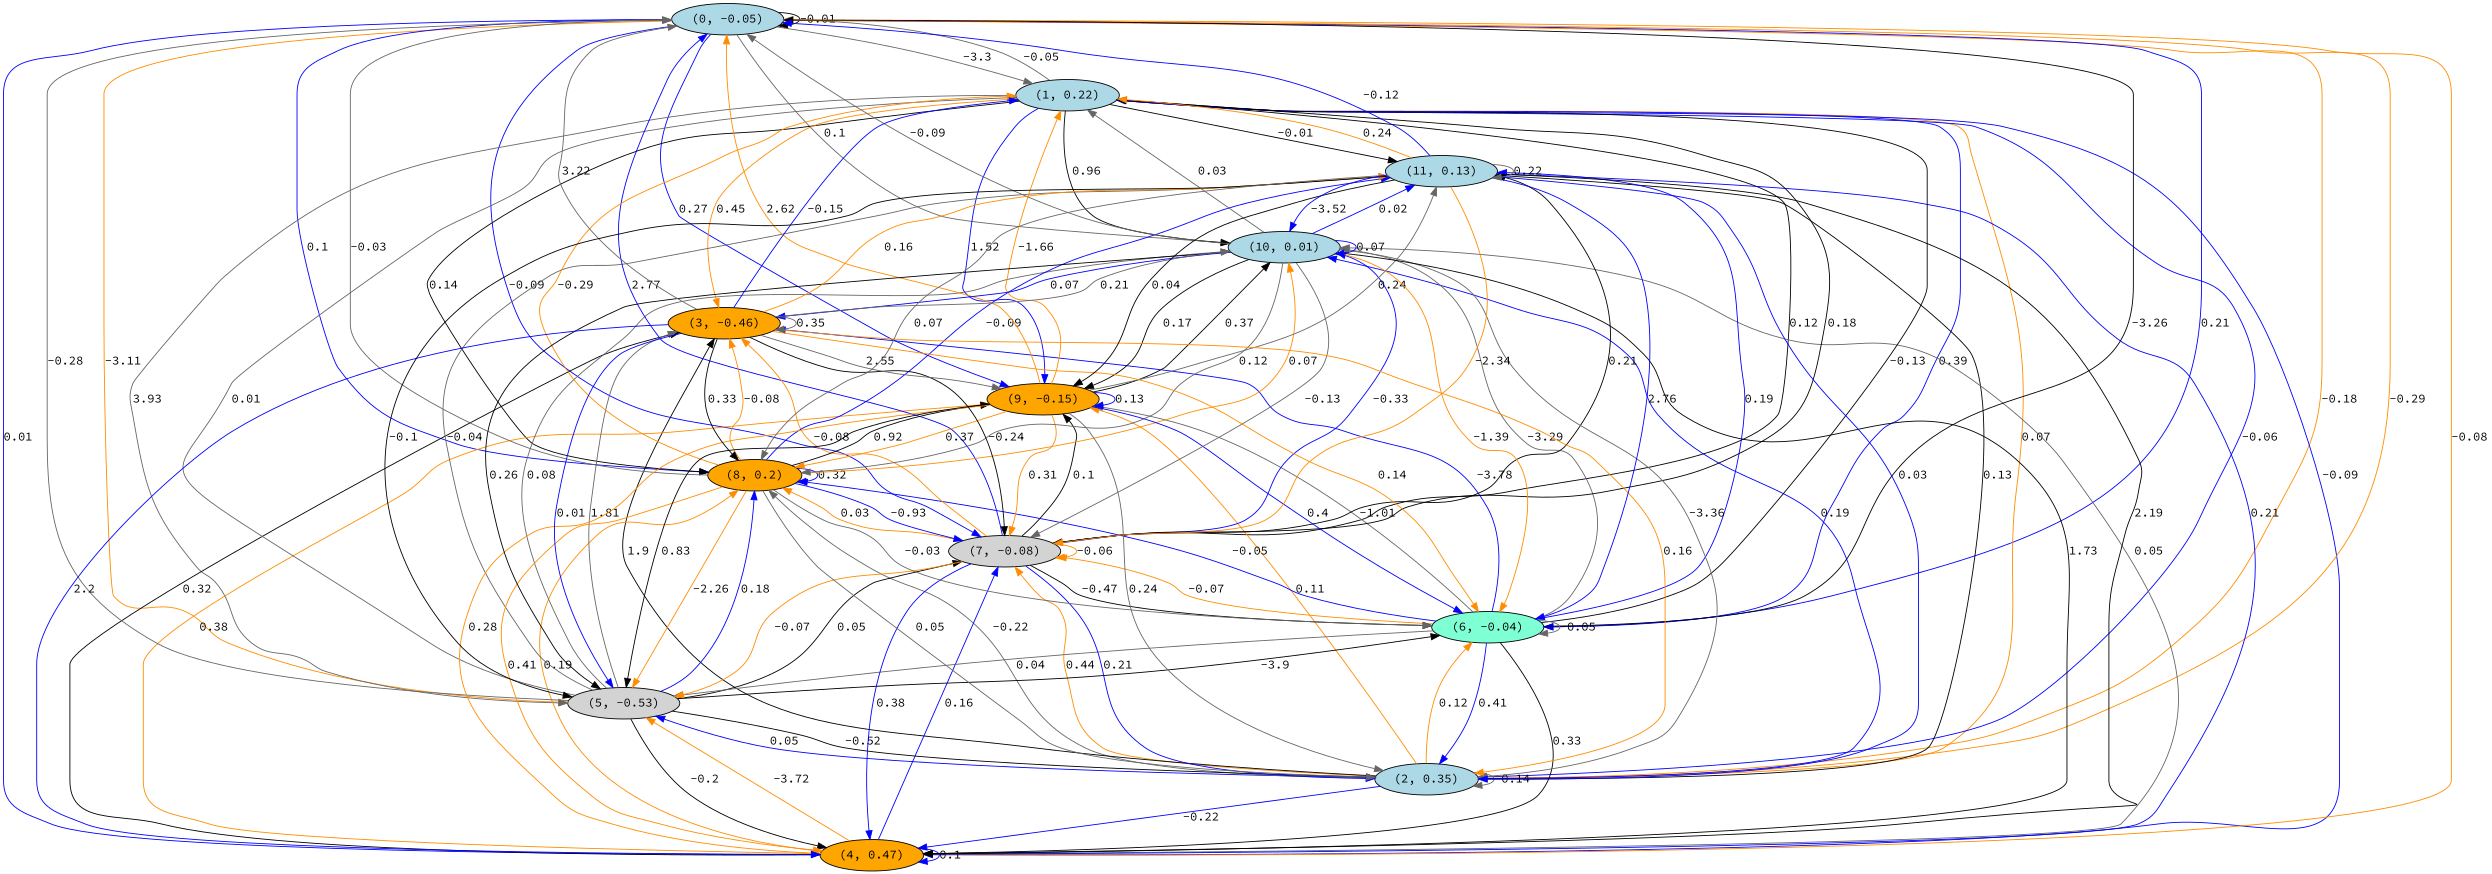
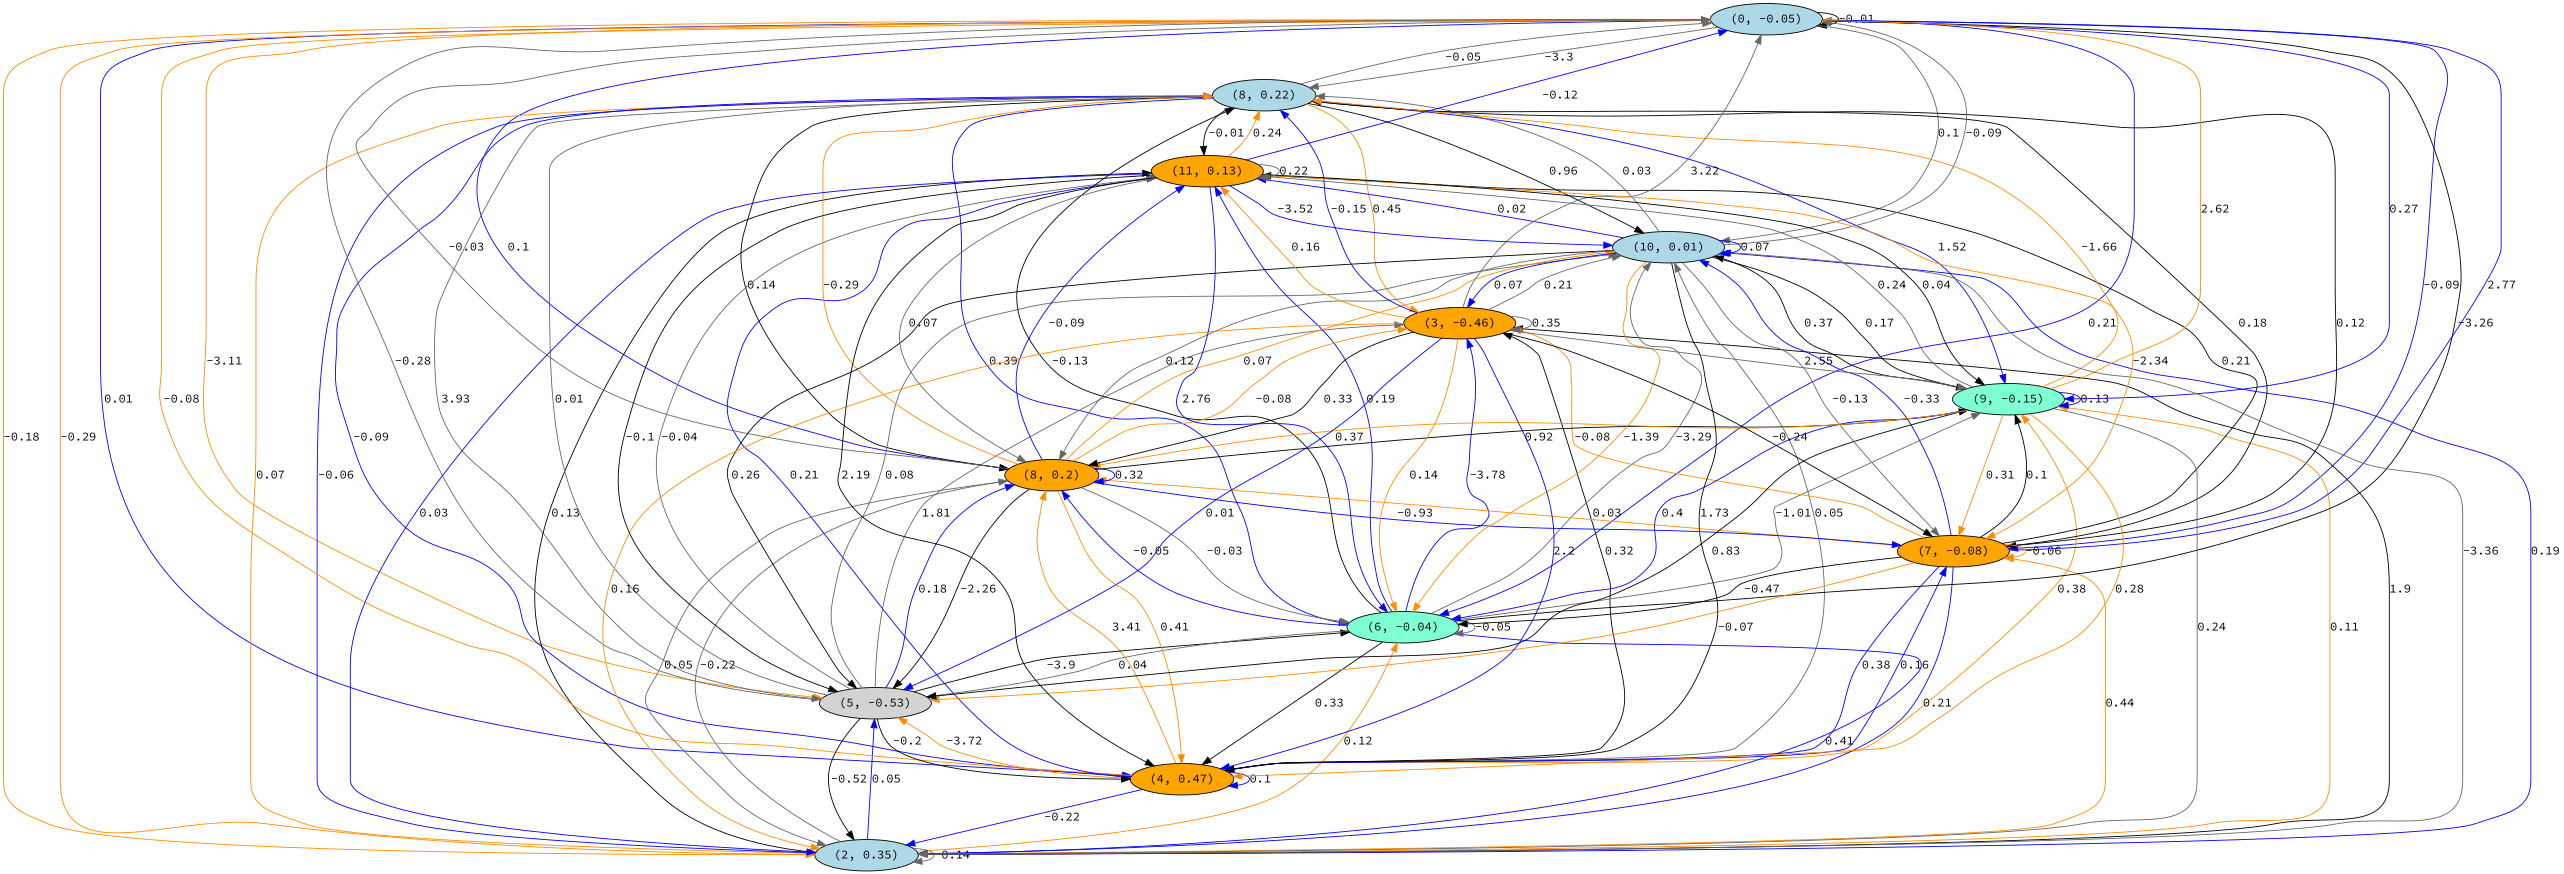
(1068, 95) -> (1264, 95)
(1441, 171) -> (1207, 171)
(1043, 399) -> (2008, 399)
(1005, 551) -> (1953, 551)
(692, 585) -> (960, 582)
(1246, 608) -> none
(819, 636) -> none
(558, 665) -> (1127, 627)
(1154, 817) -> (1029, 816)
